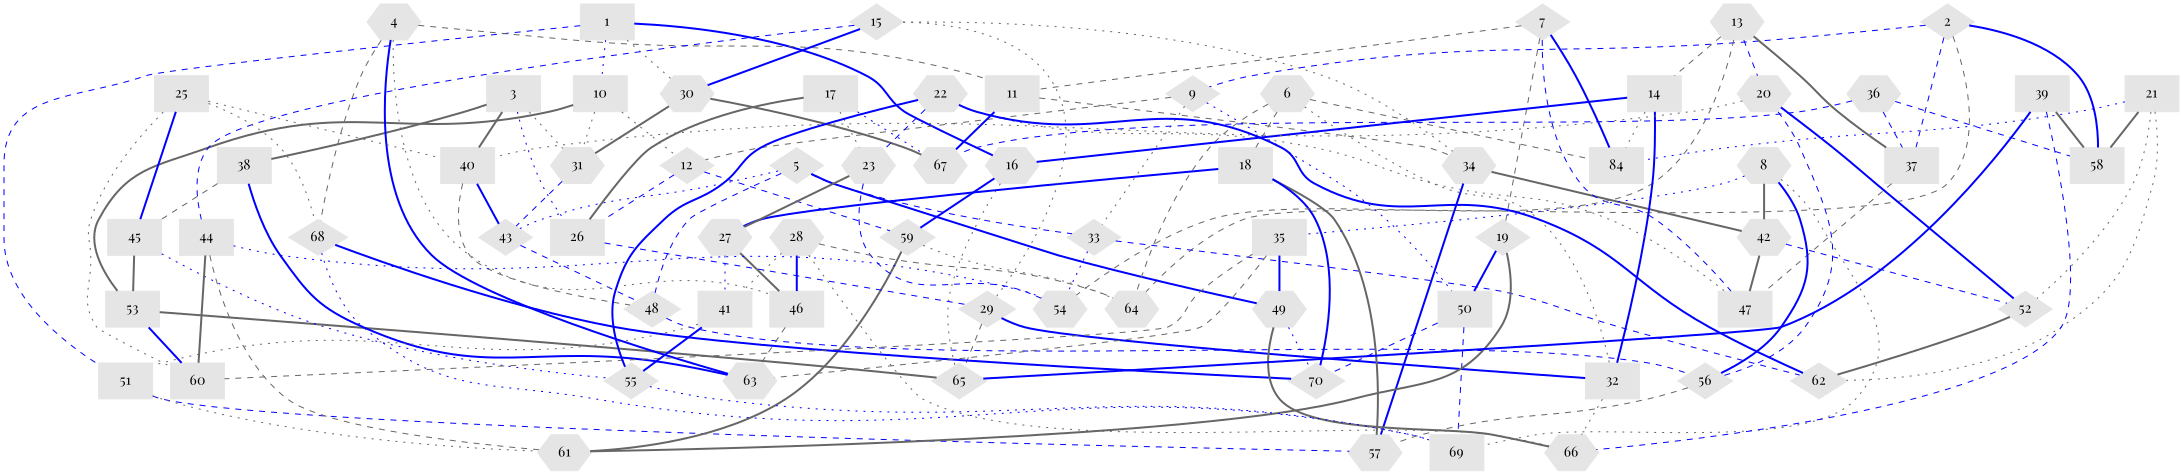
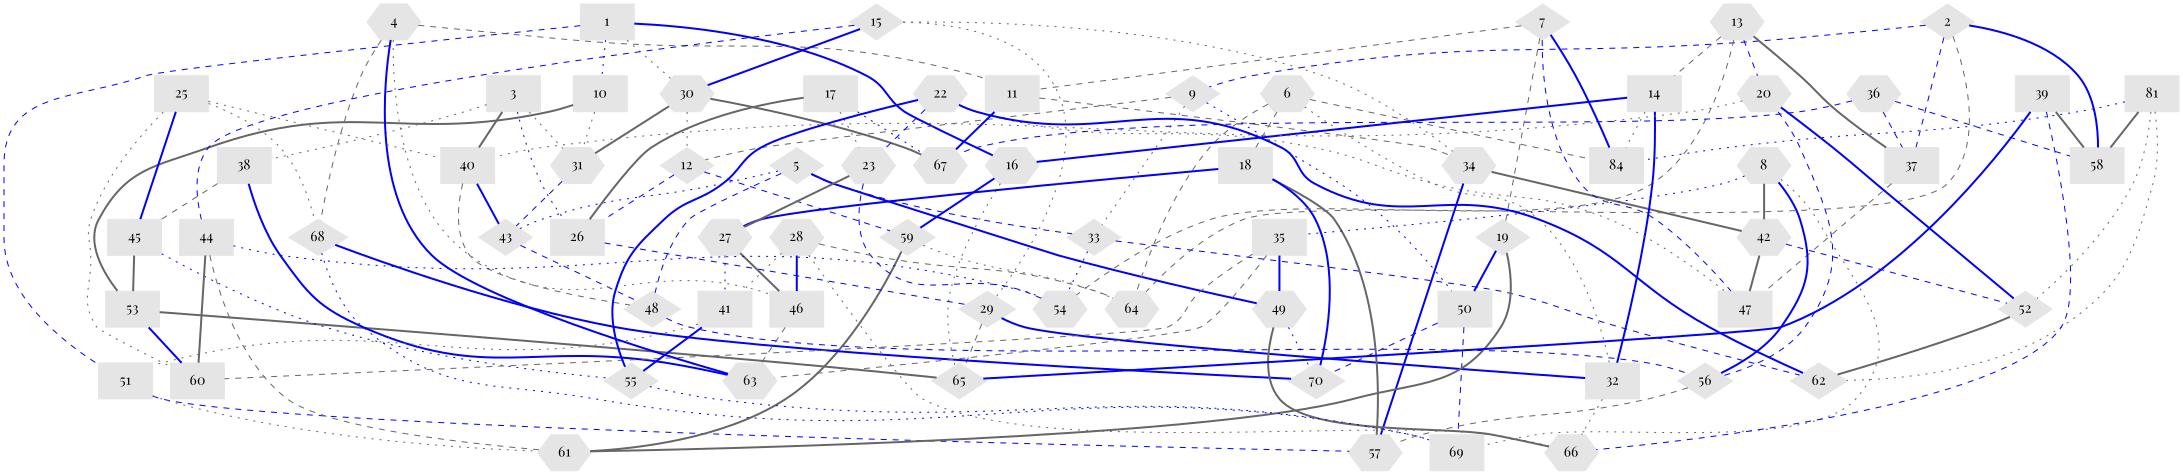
(2152, 94) -> (2152, 94)
(644, 130) -> (687, 122)
(380, 134) -> (380, 134)
